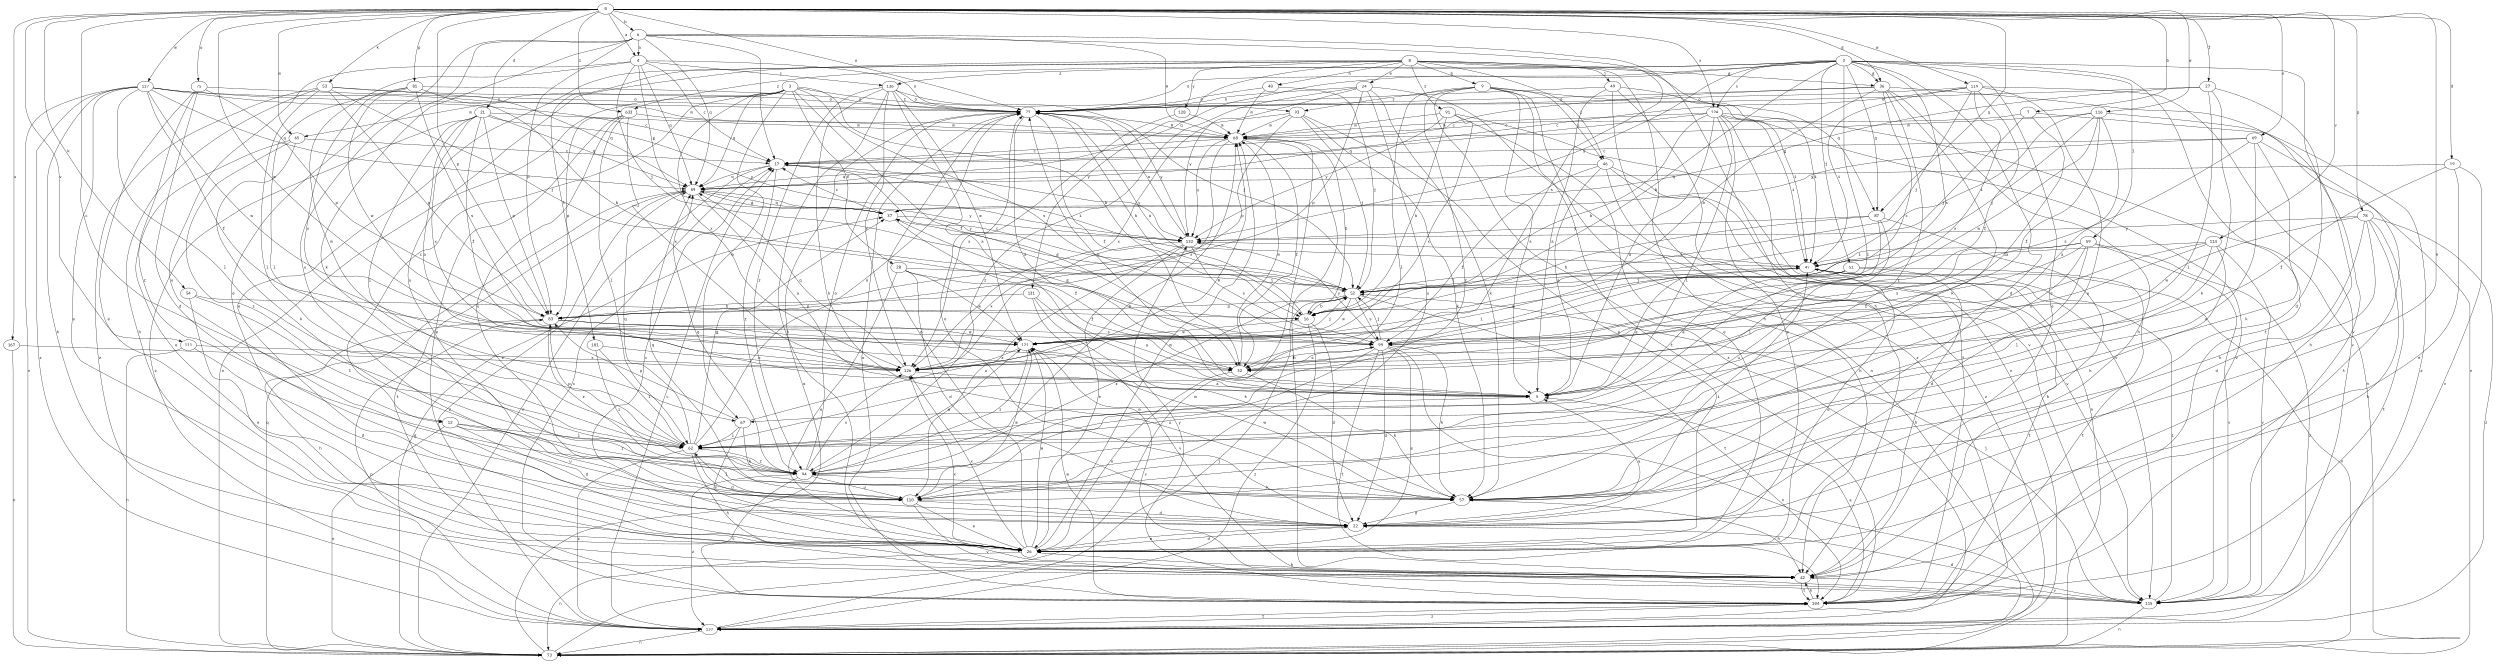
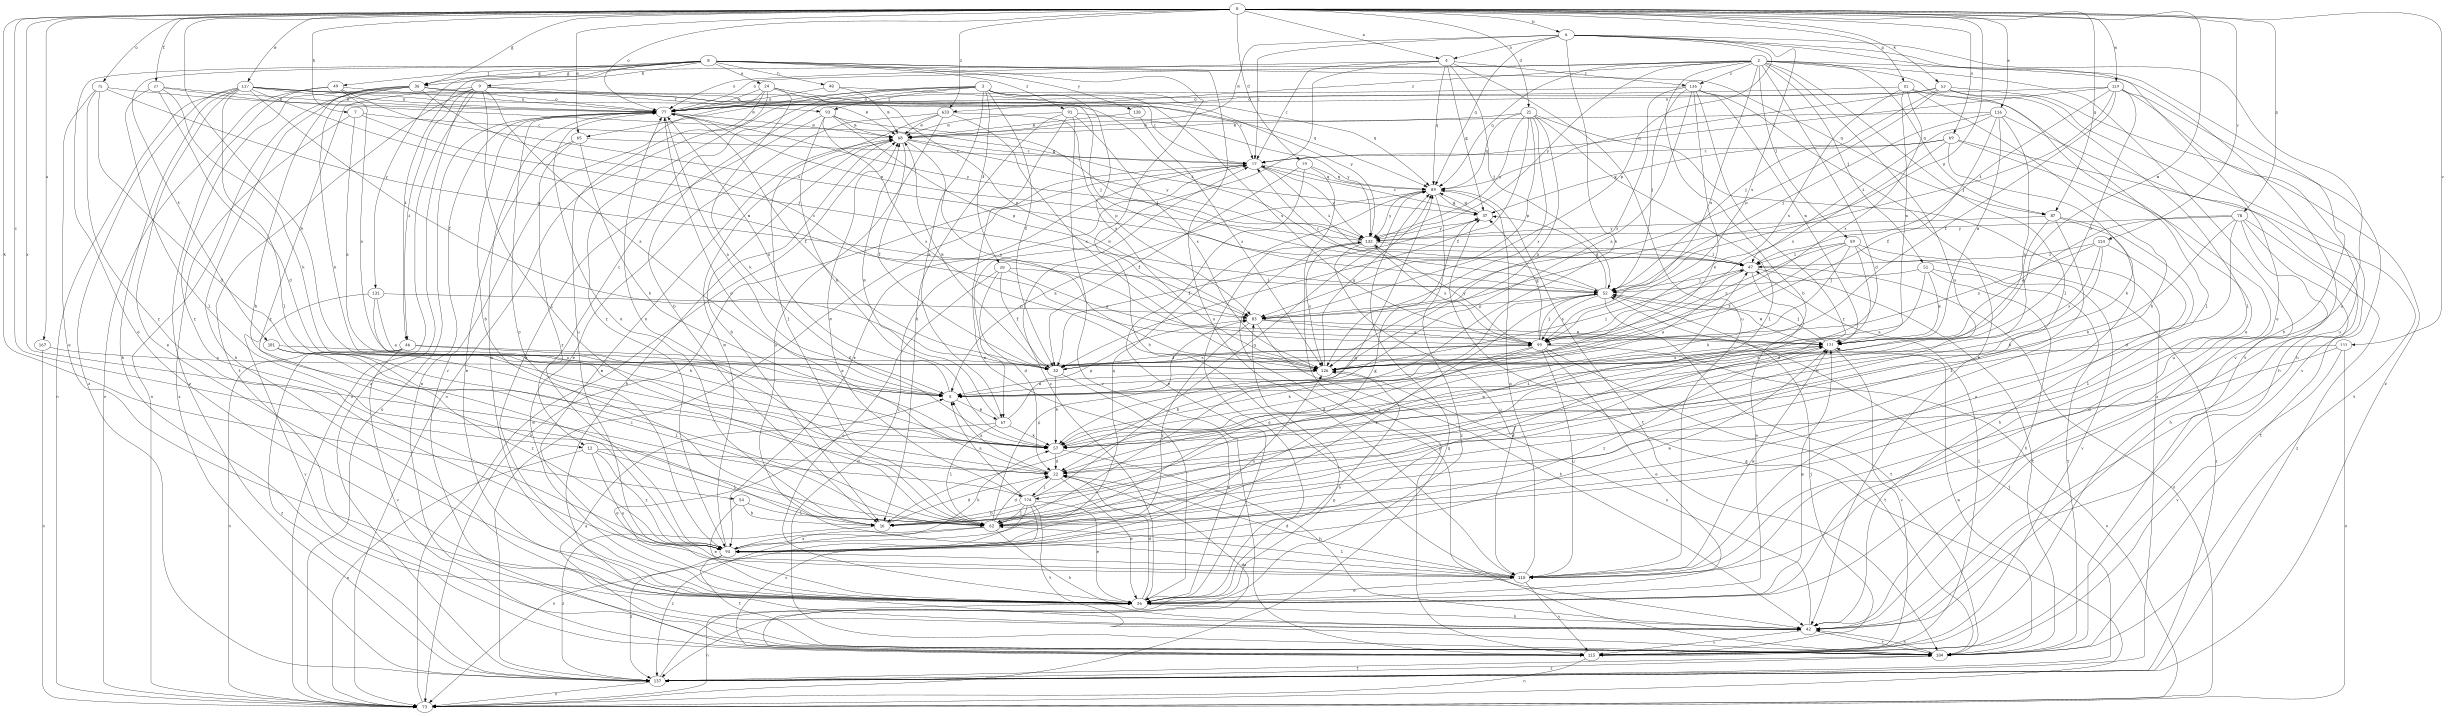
(1150, 170) -> none
(2262, 448) -> (2028, 630)
(1626, 498) -> (1043, 486)
